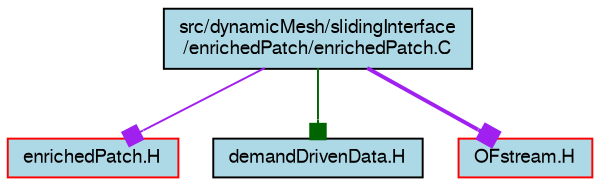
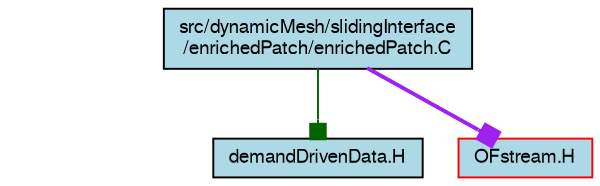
(93, 158) -> none
